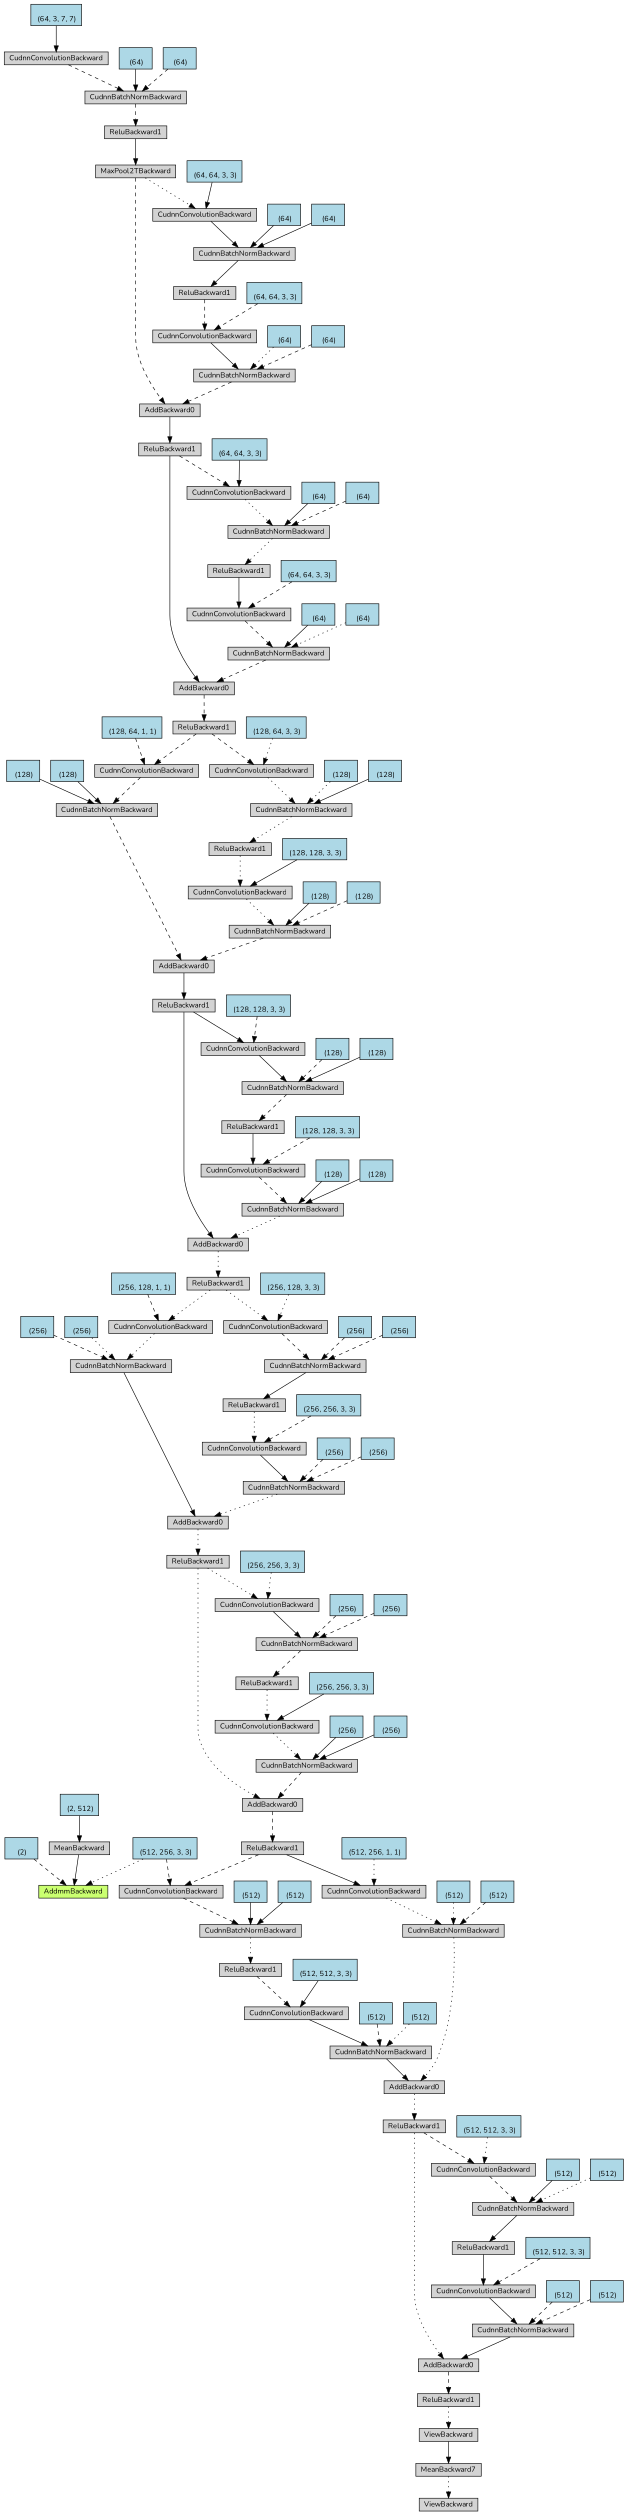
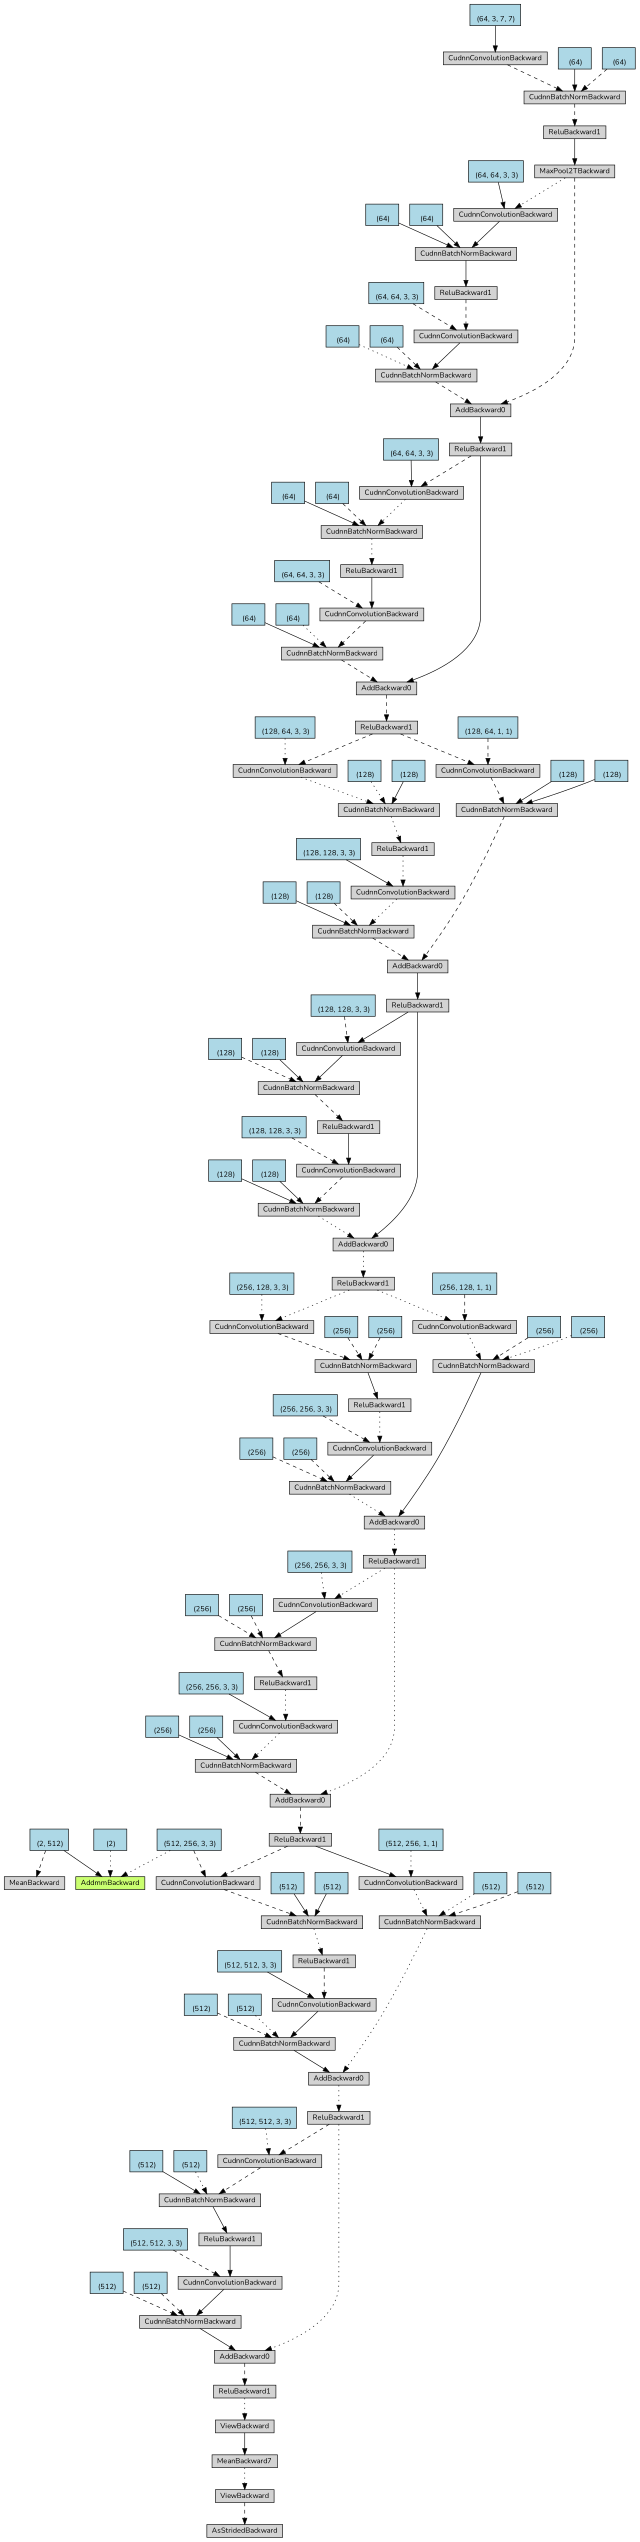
(79, 1826) -> (42, 1861)
(77, 1867) -> (80, 1862)
(48, 1870) -> (110, 1861)
none -> (245, 2531)
